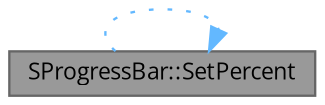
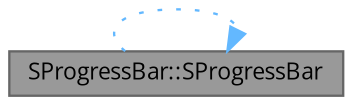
(162, 74) -> (176, 74)
